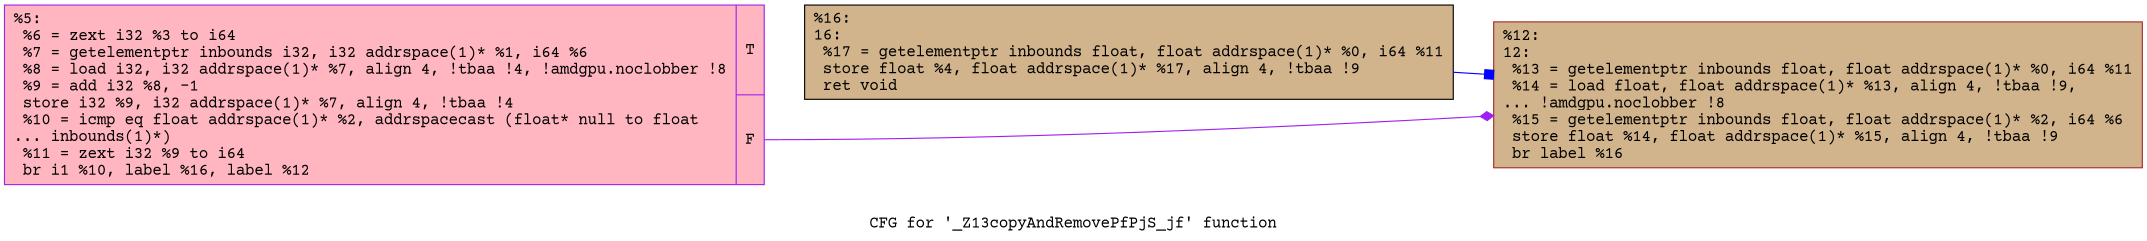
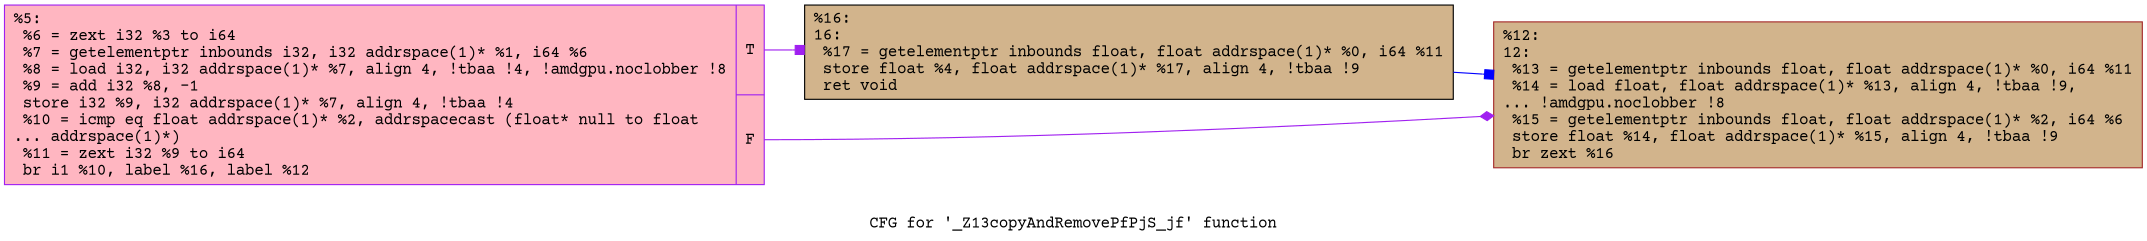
none -> (779, 50)
(93, 136) -> (97, 136)
(1563, 153) -> (1559, 153)
